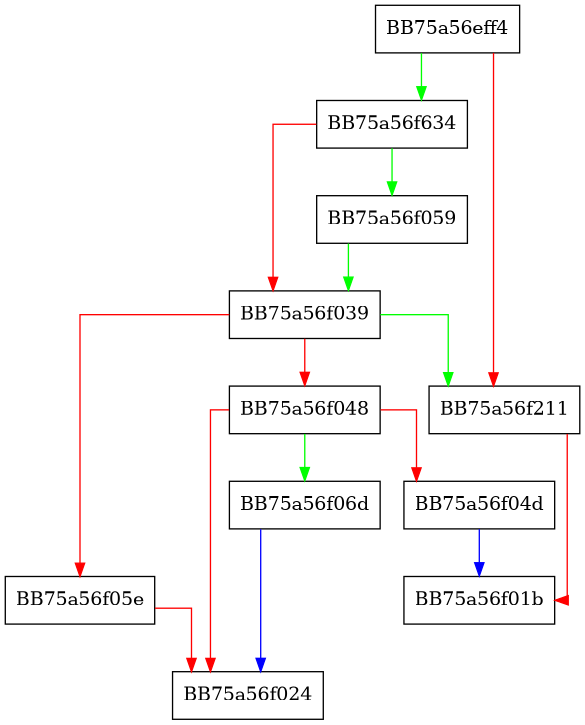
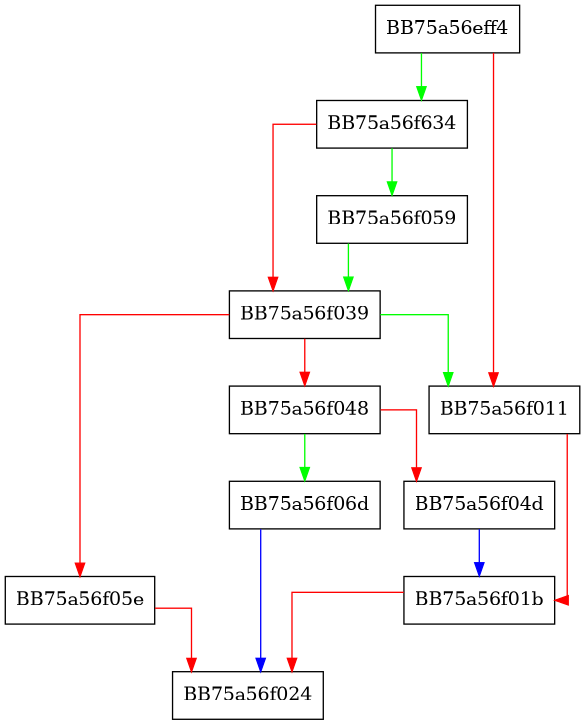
(504, 410) -> (504, 410)
(210, 525) -> (315, 592)
